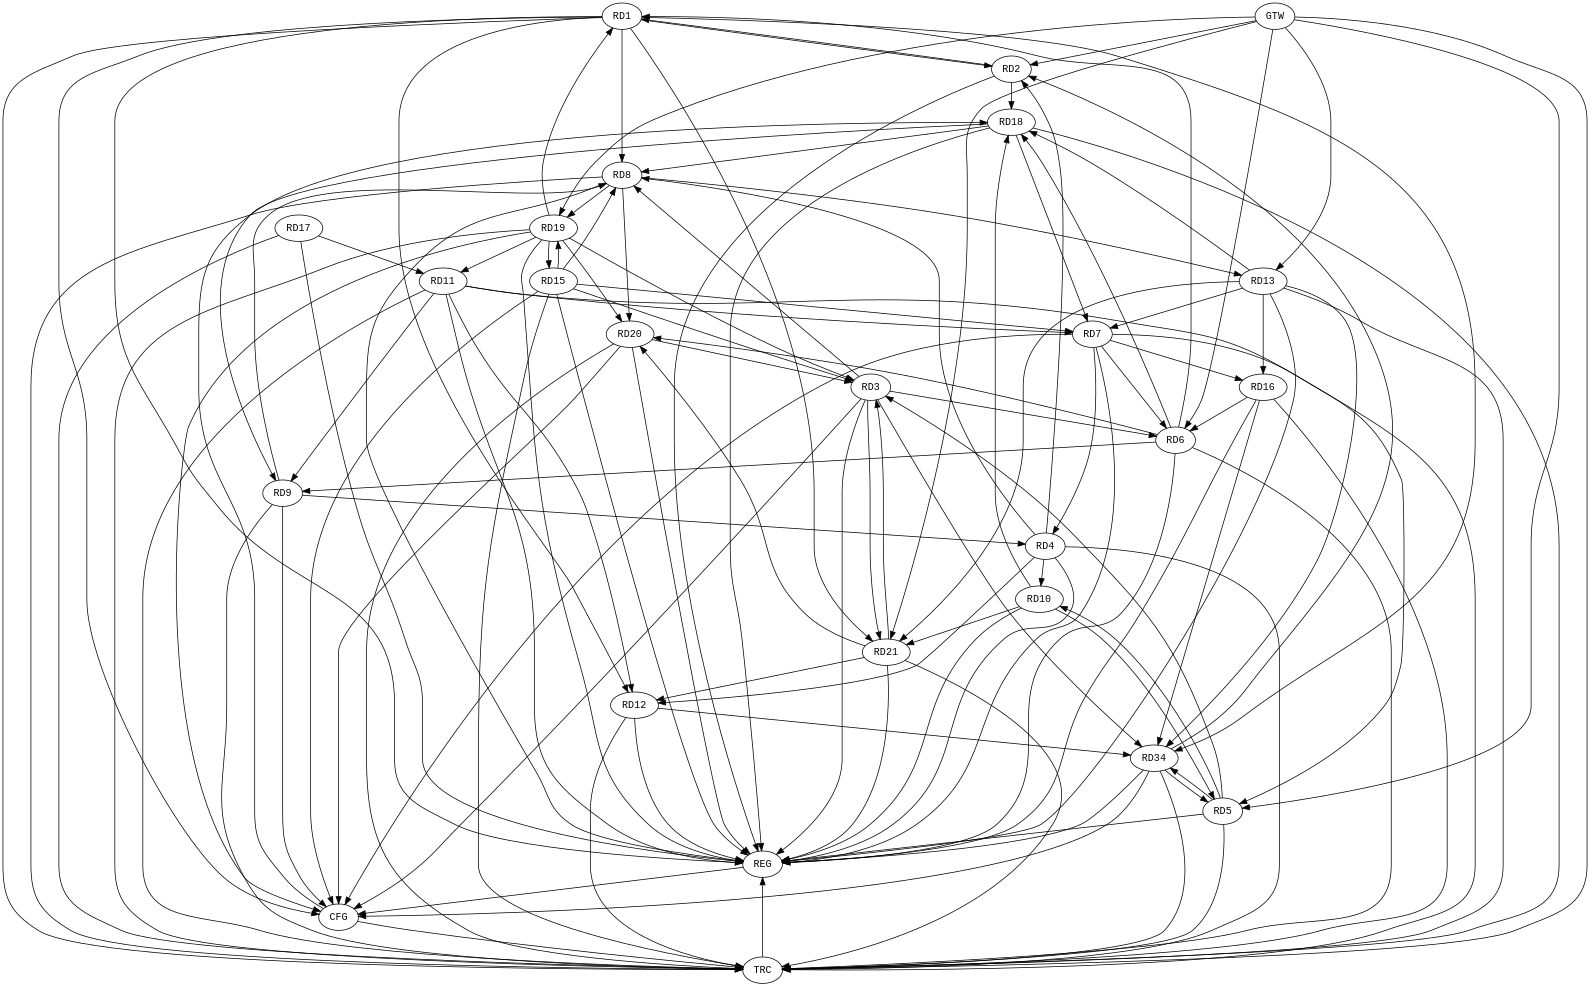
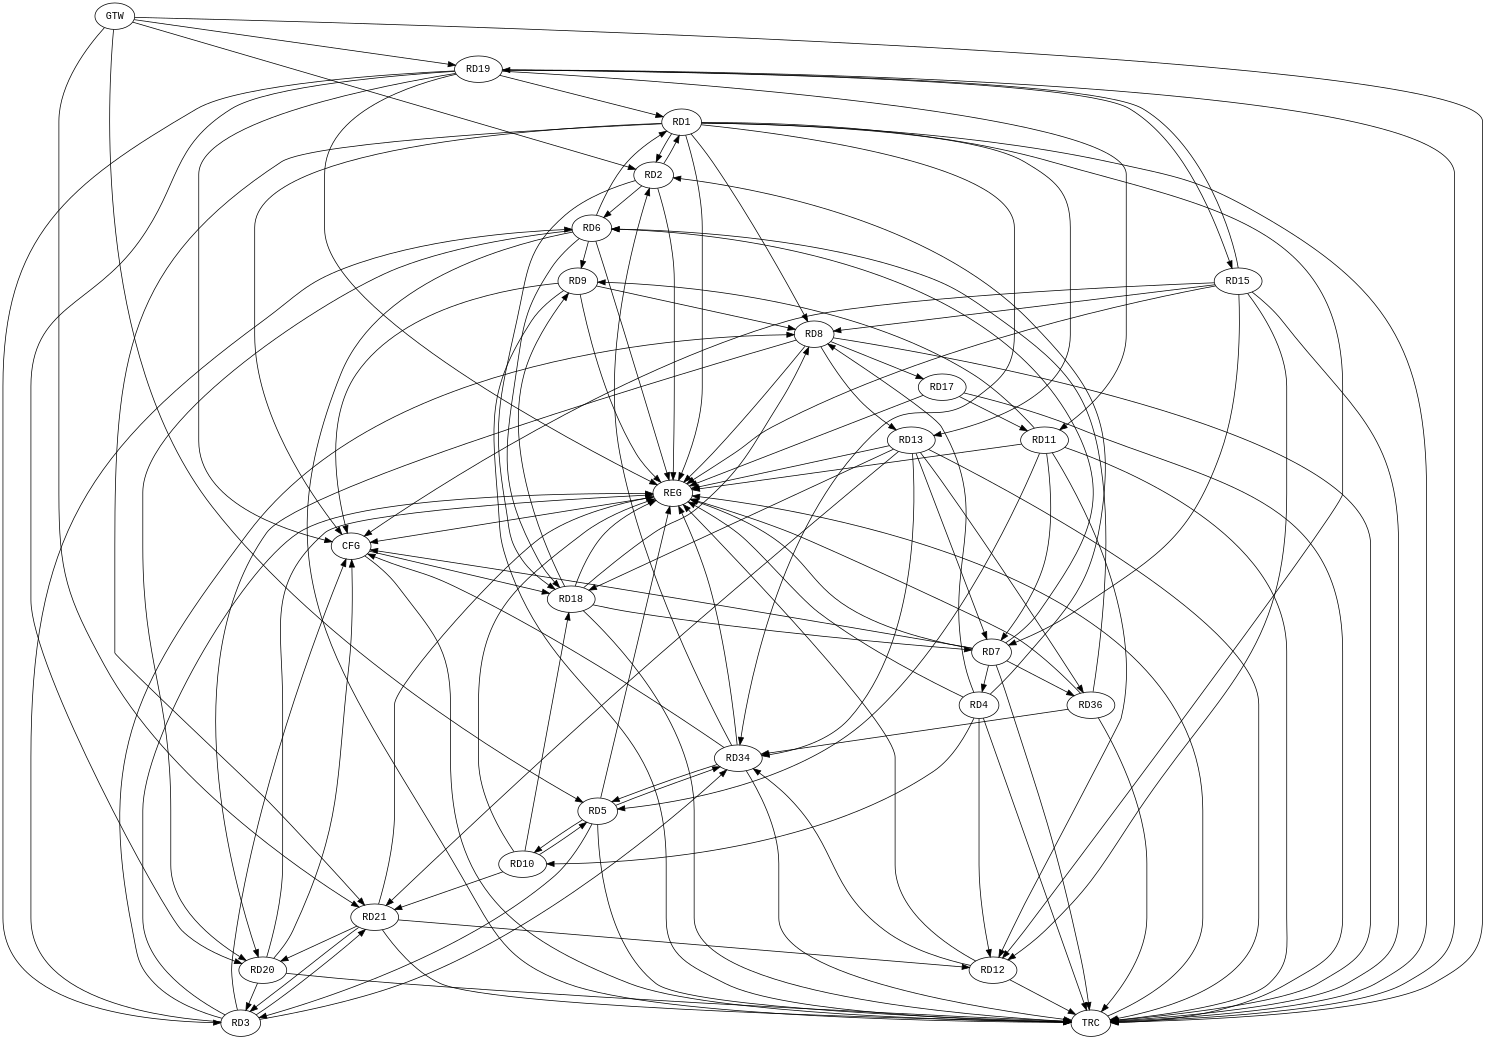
(1331, 148) -> (1042, 173)
(591, 199) -> (874, 359)
(1238, 228) -> (626, 199)
(709, 335) -> (1248, 658)
(1263, 387) -> (1091, 705)
(624, 517) -> (605, 386)
